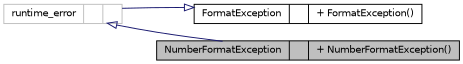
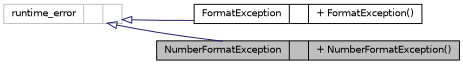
(153, 8) -> (163, 20)
